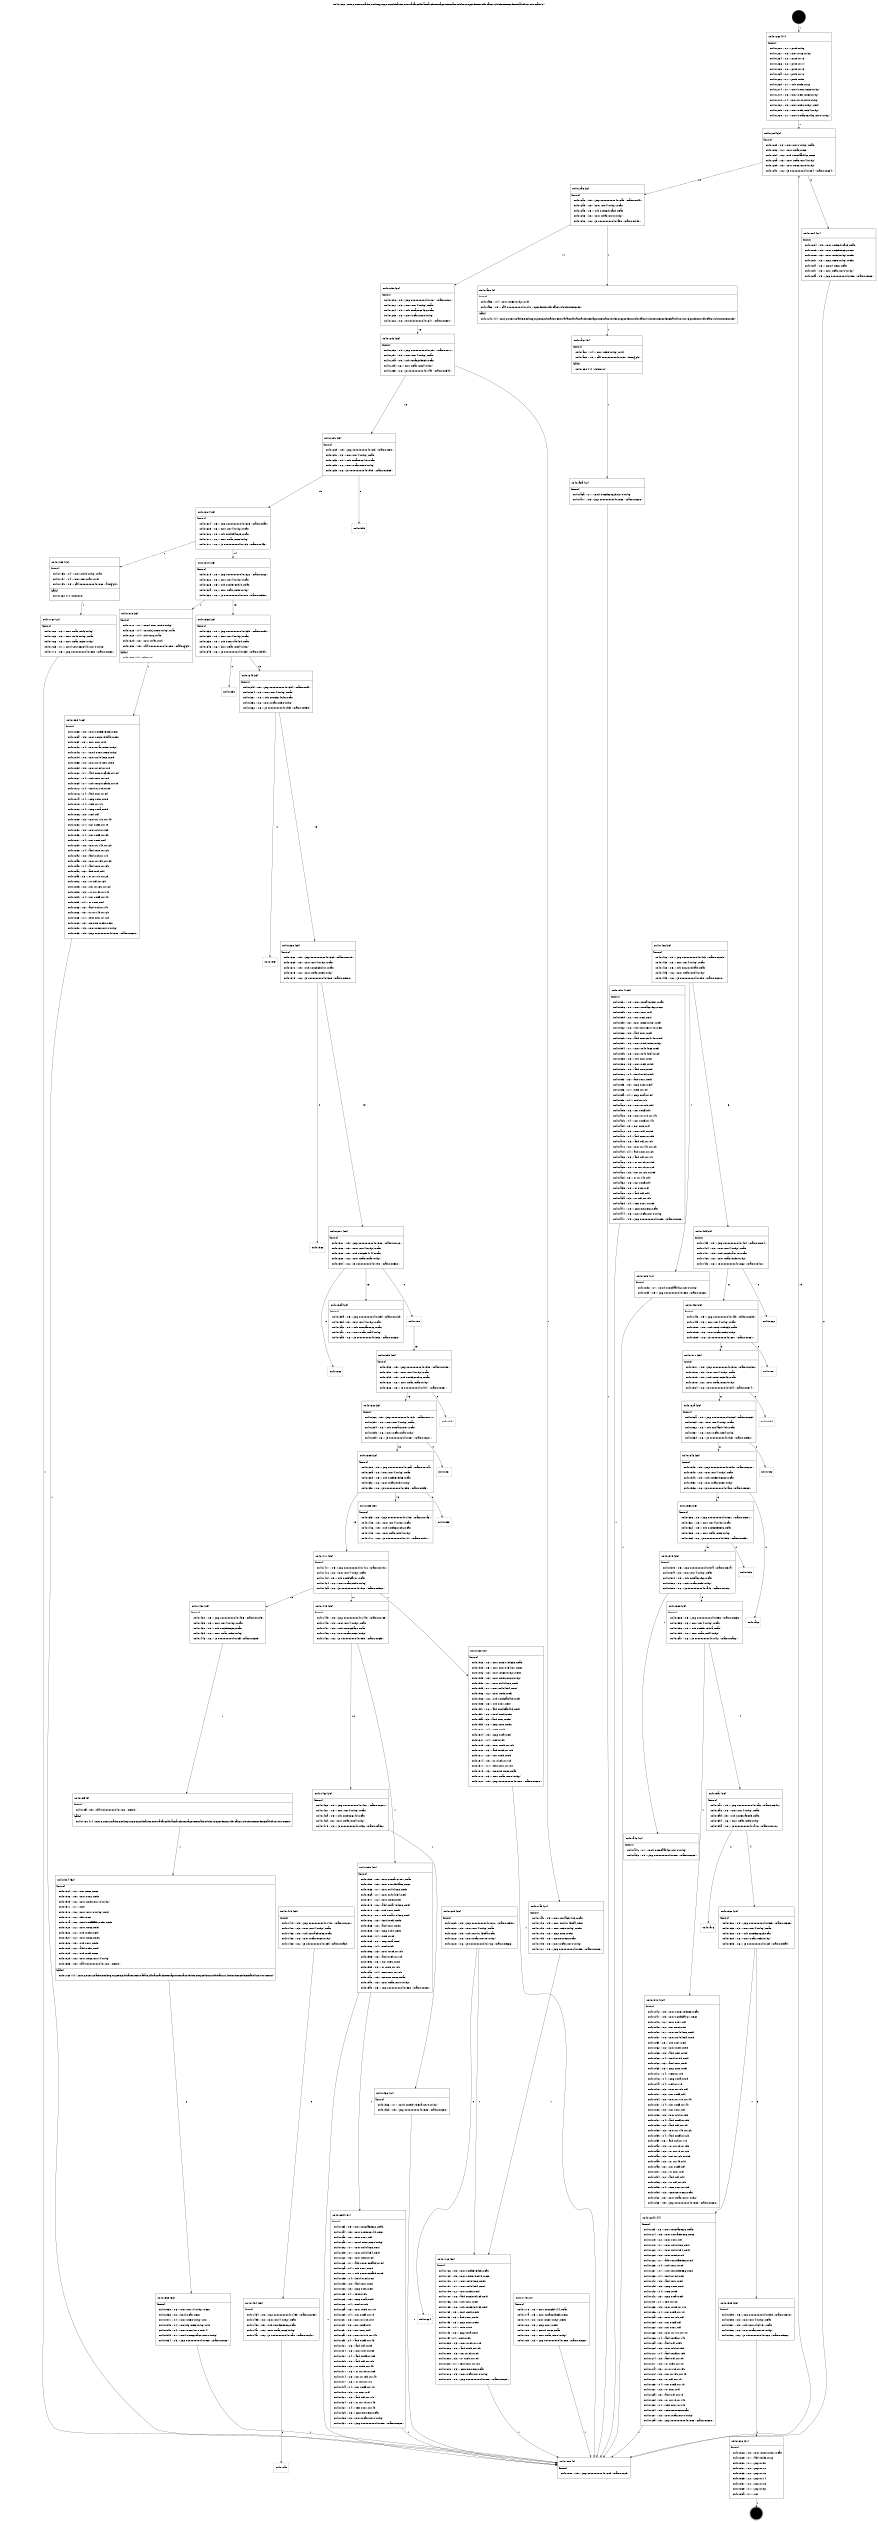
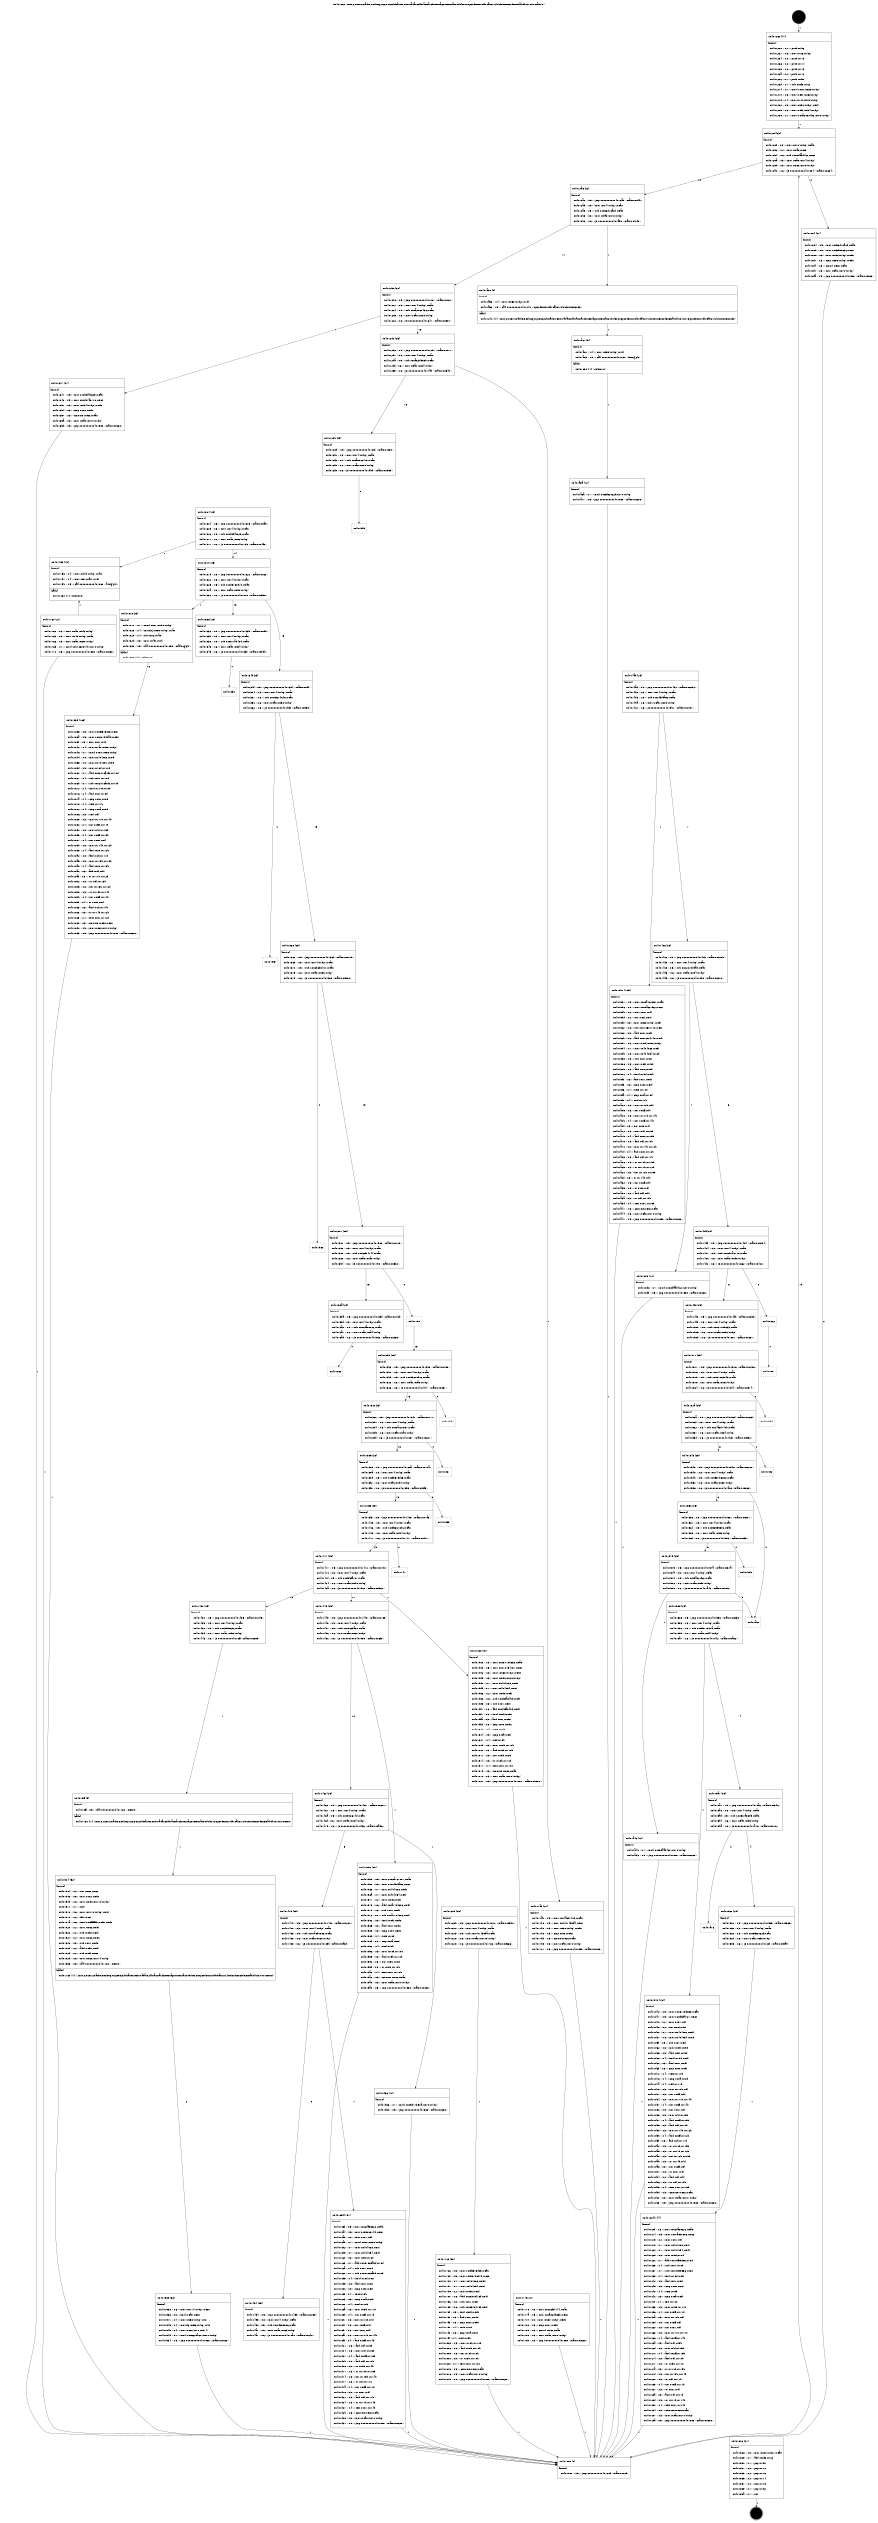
none -> (87, 405)
(297, 491) -> none
(82, 607) -> (78, 609)
(254, 663) -> (279, 633)
(148, 667) -> (148, 667)
none -> (661, 692)
(322, 1315) -> (346, 1354)
(720, 1346) -> none
(761, 1353) -> (769, 1346)
(720, 1396) -> none
(347, 1520) -> (374, 1547)
none -> (400, 1572)
(701, 1597) -> (745, 1603)
none -> (334, 1868)
(360, 2100) -> (335, 2072)
(525, 2103) -> (596, 2204)
none -> (633, 2160)
(425, 2319) -> none
(756, 2319) -> none
none -> (635, 2323)
(281, 2468) -> none
